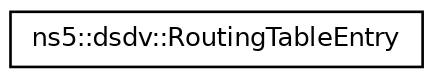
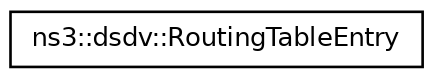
(217, 39) -> (217, 39)
